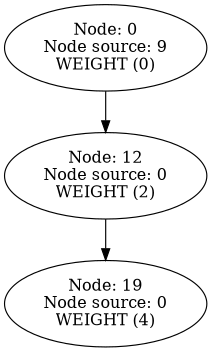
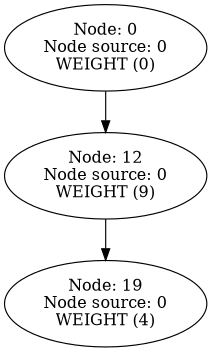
(106, 48) -> (106, 48)
(106, 176) -> (106, 176)
